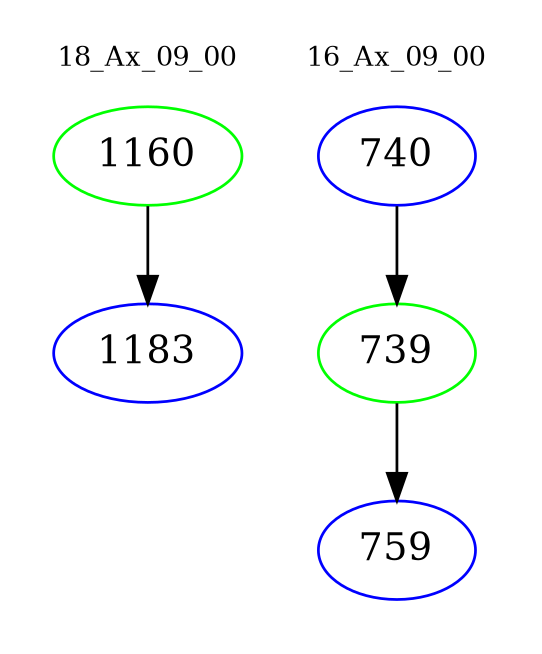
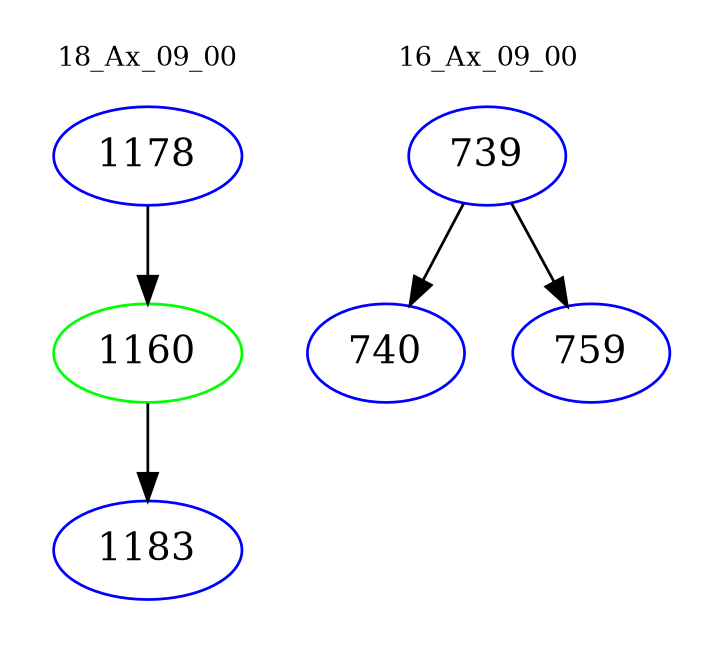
none -> (148, 156)
(397, 241) -> (443, 242)
(397, 353) -> (487, 156)
